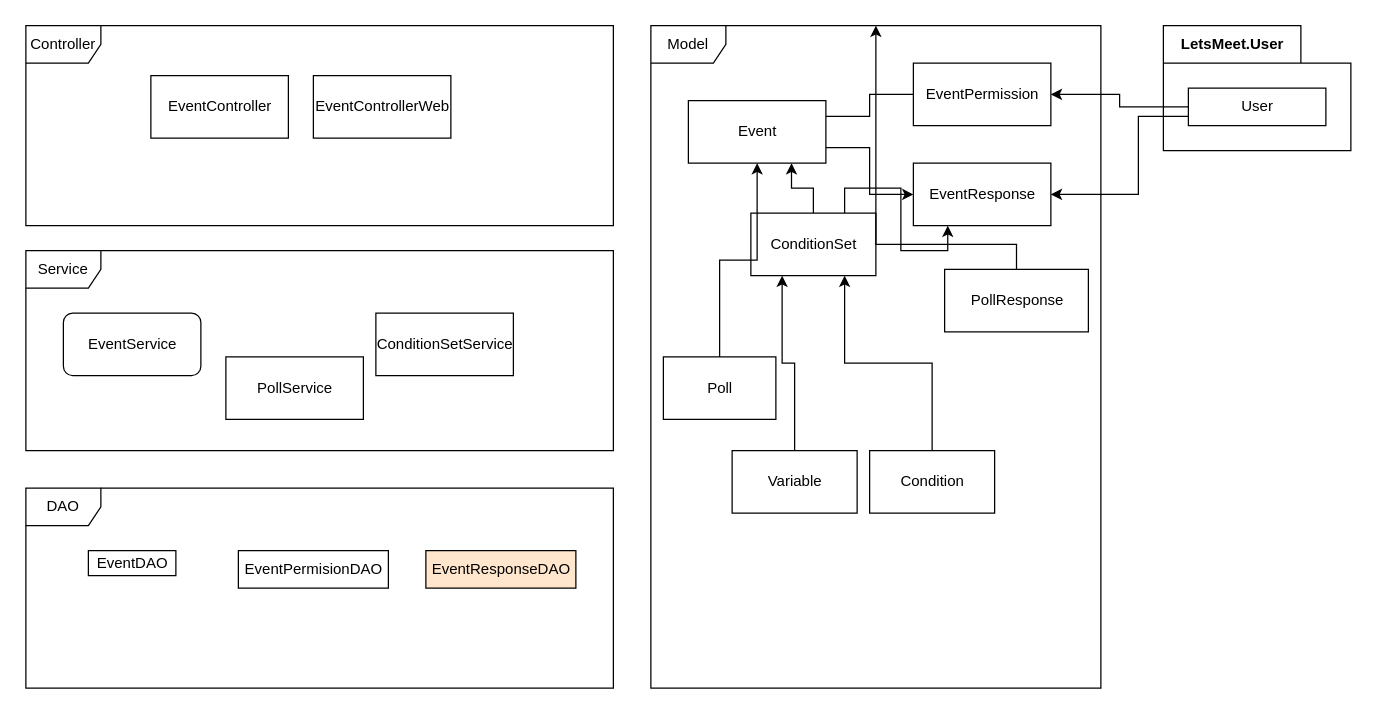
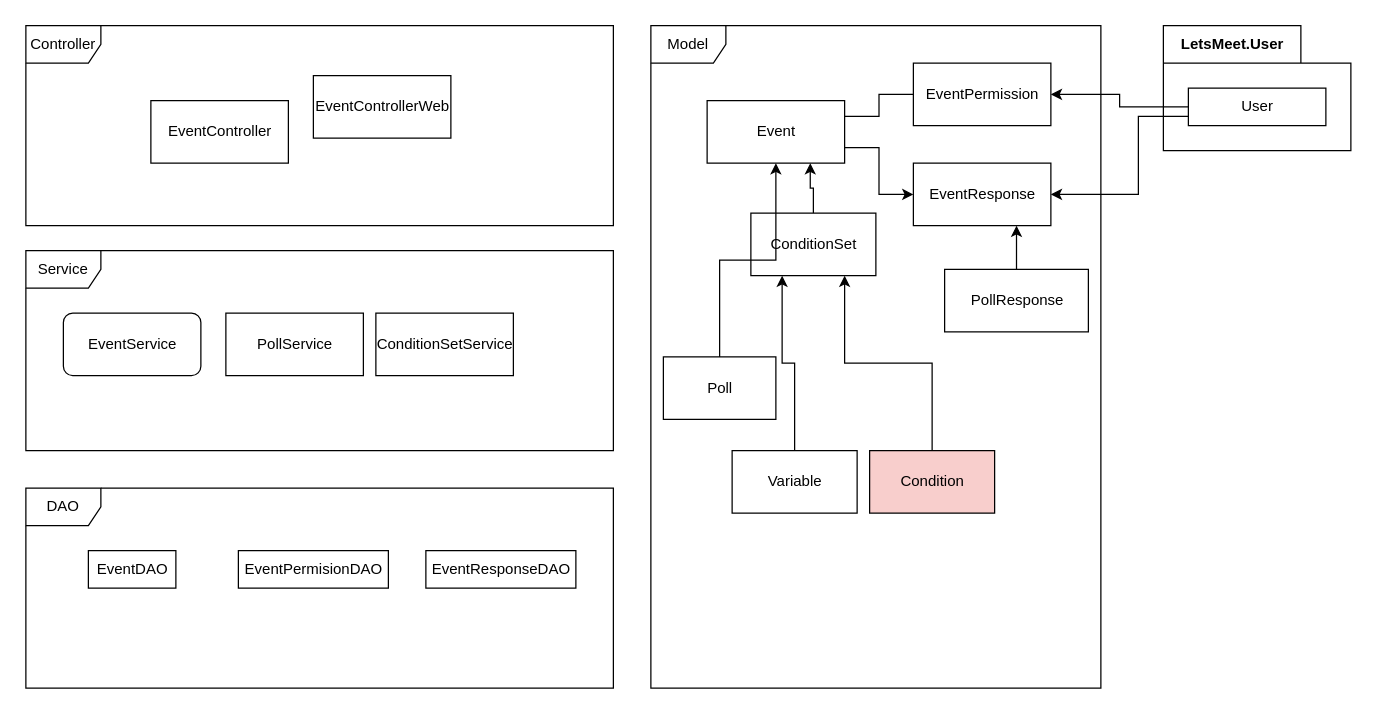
(219, 107) -> (219, 132)
(757, 132) -> (776, 132)
(901, 241) -> none
(944, 244) -> (1016, 240)
(294, 388) -> (294, 344)
(932, 482) -> (932, 482)
(132, 563) -> (132, 569)
(501, 569) -> (501, 569)
